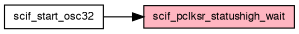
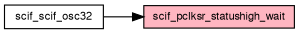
(54, 17) -> (54, 17)
